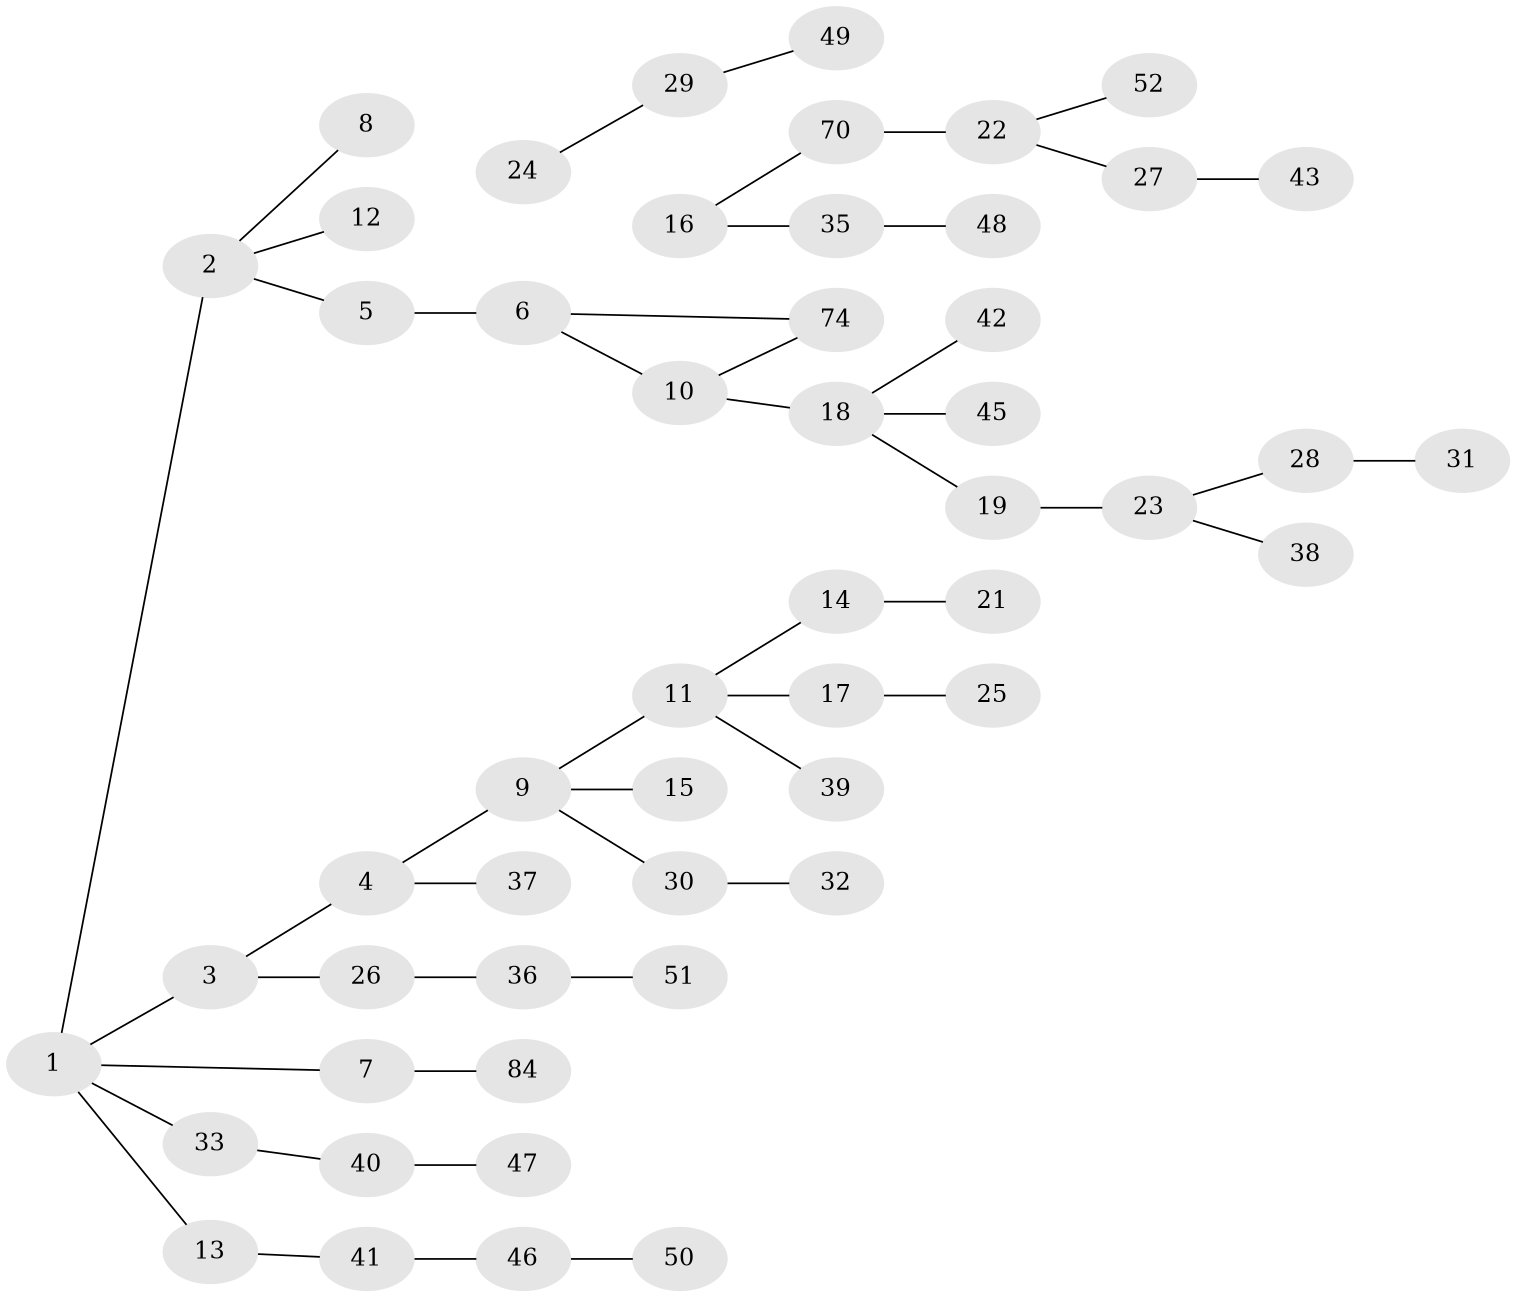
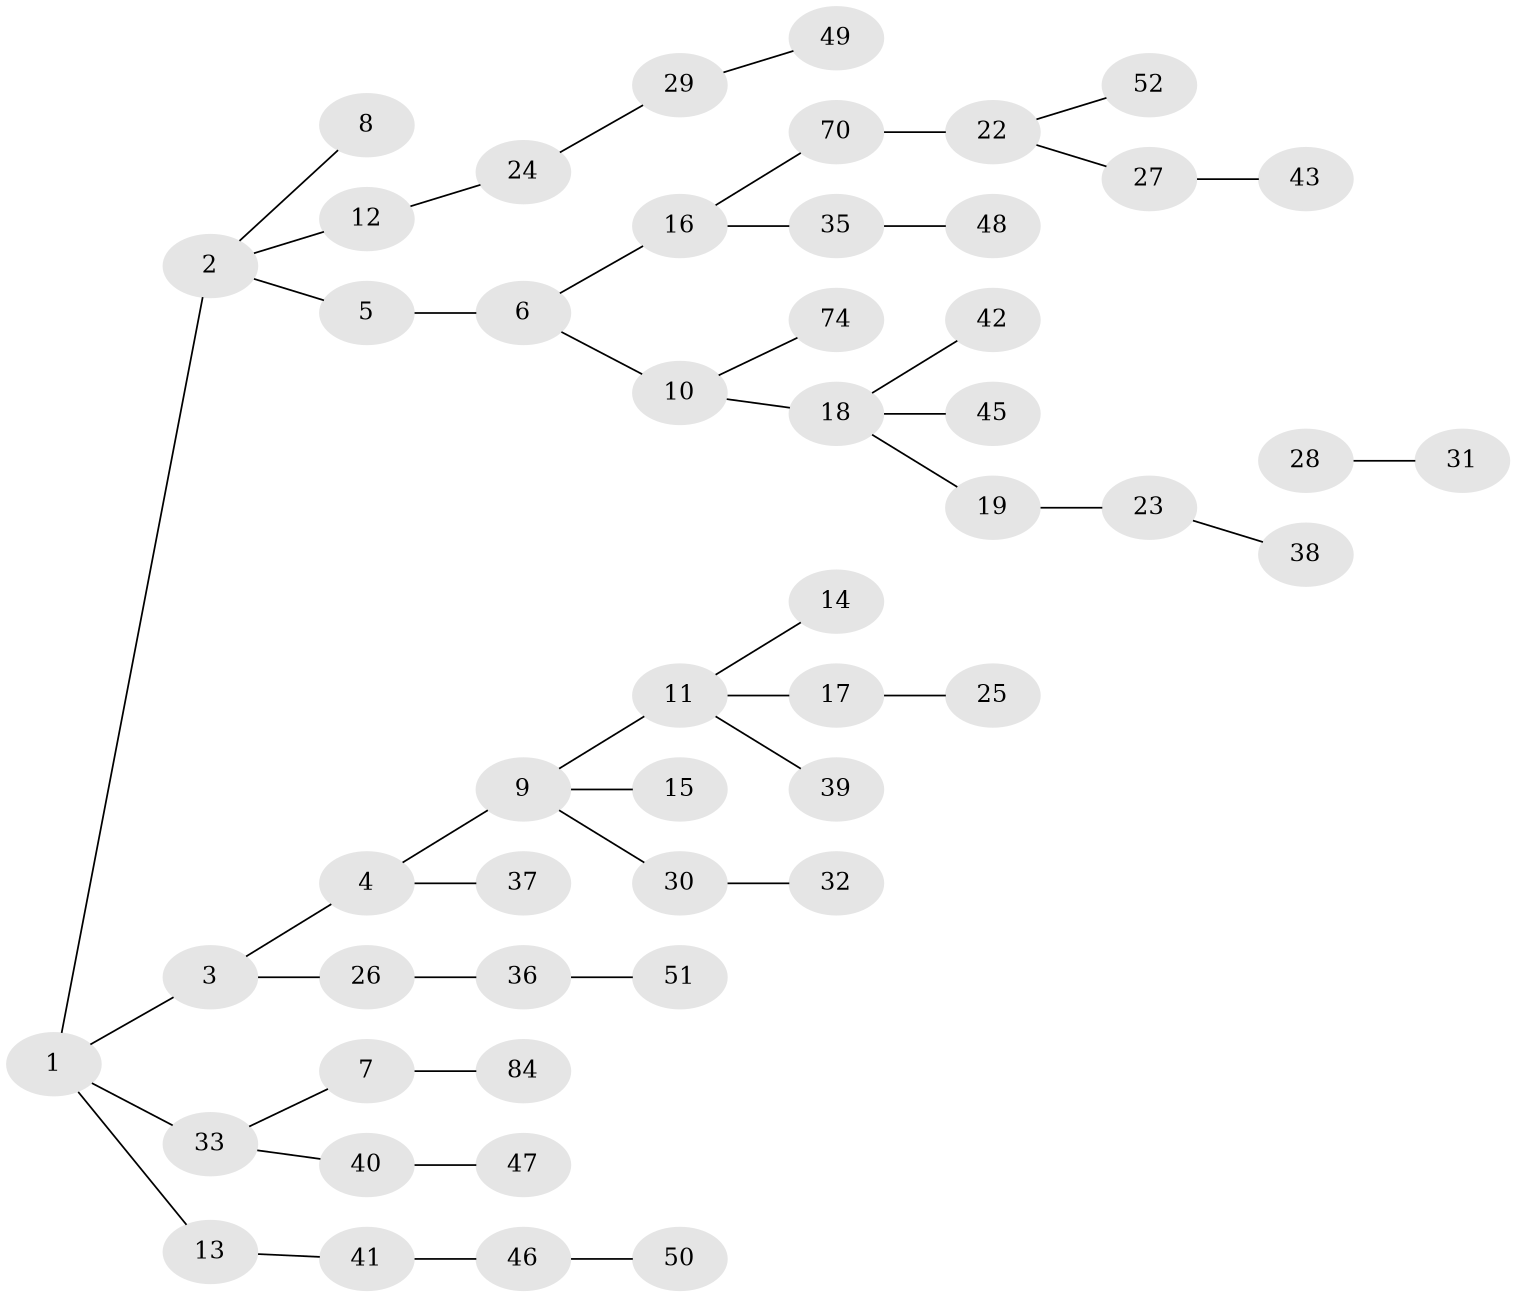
none -> (445, 196)
(680, 316) -> (601, 270)
(1228, 484) -> none
(993, 602) -> none
(211, 1068) -> (289, 1108)
